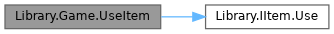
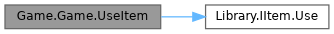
(83, 17) -> (83, 17)
